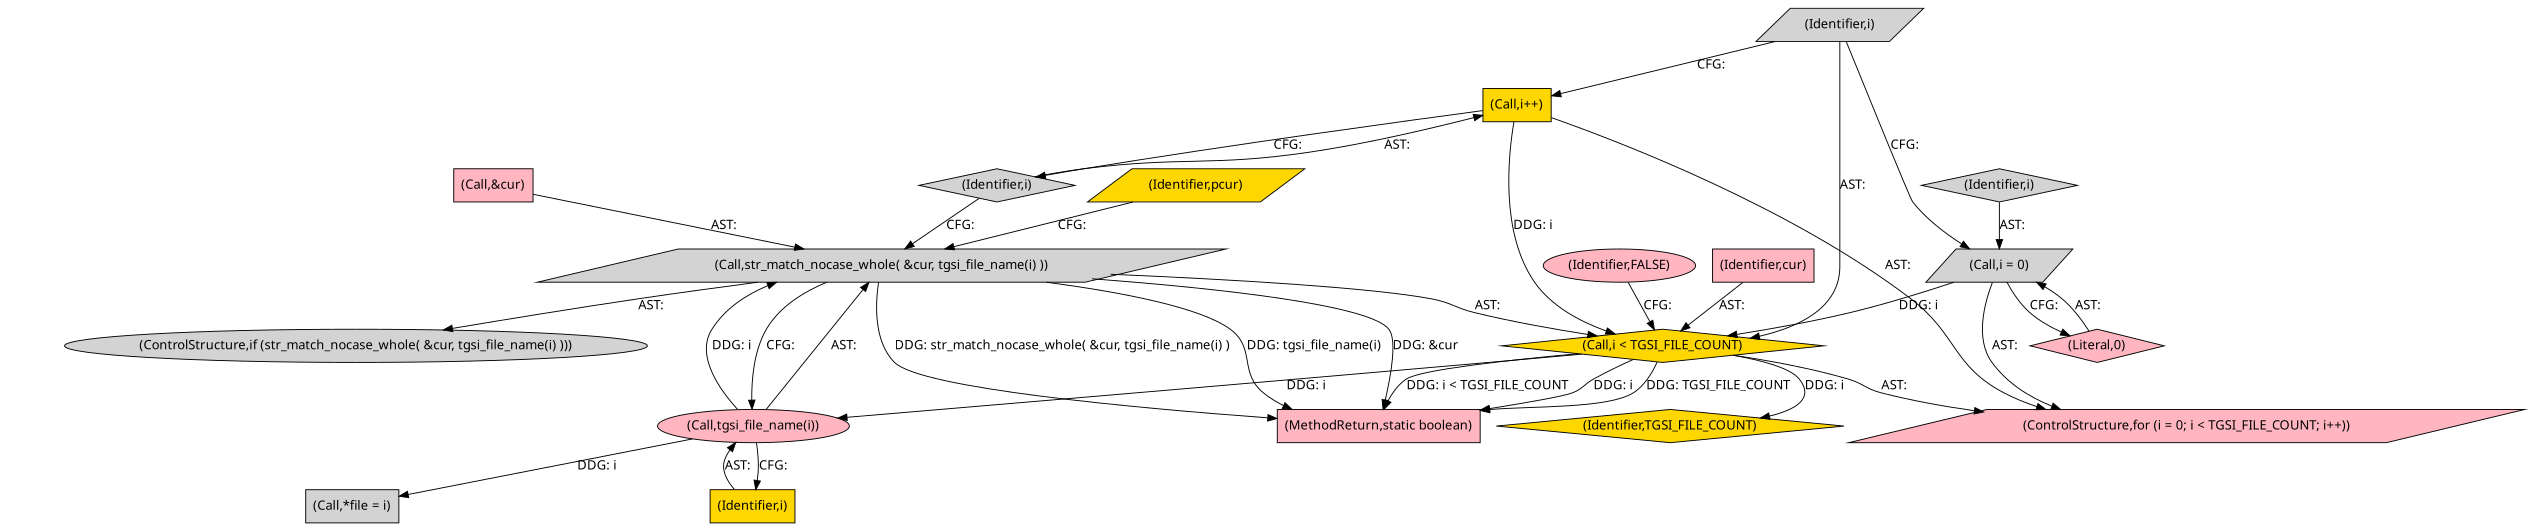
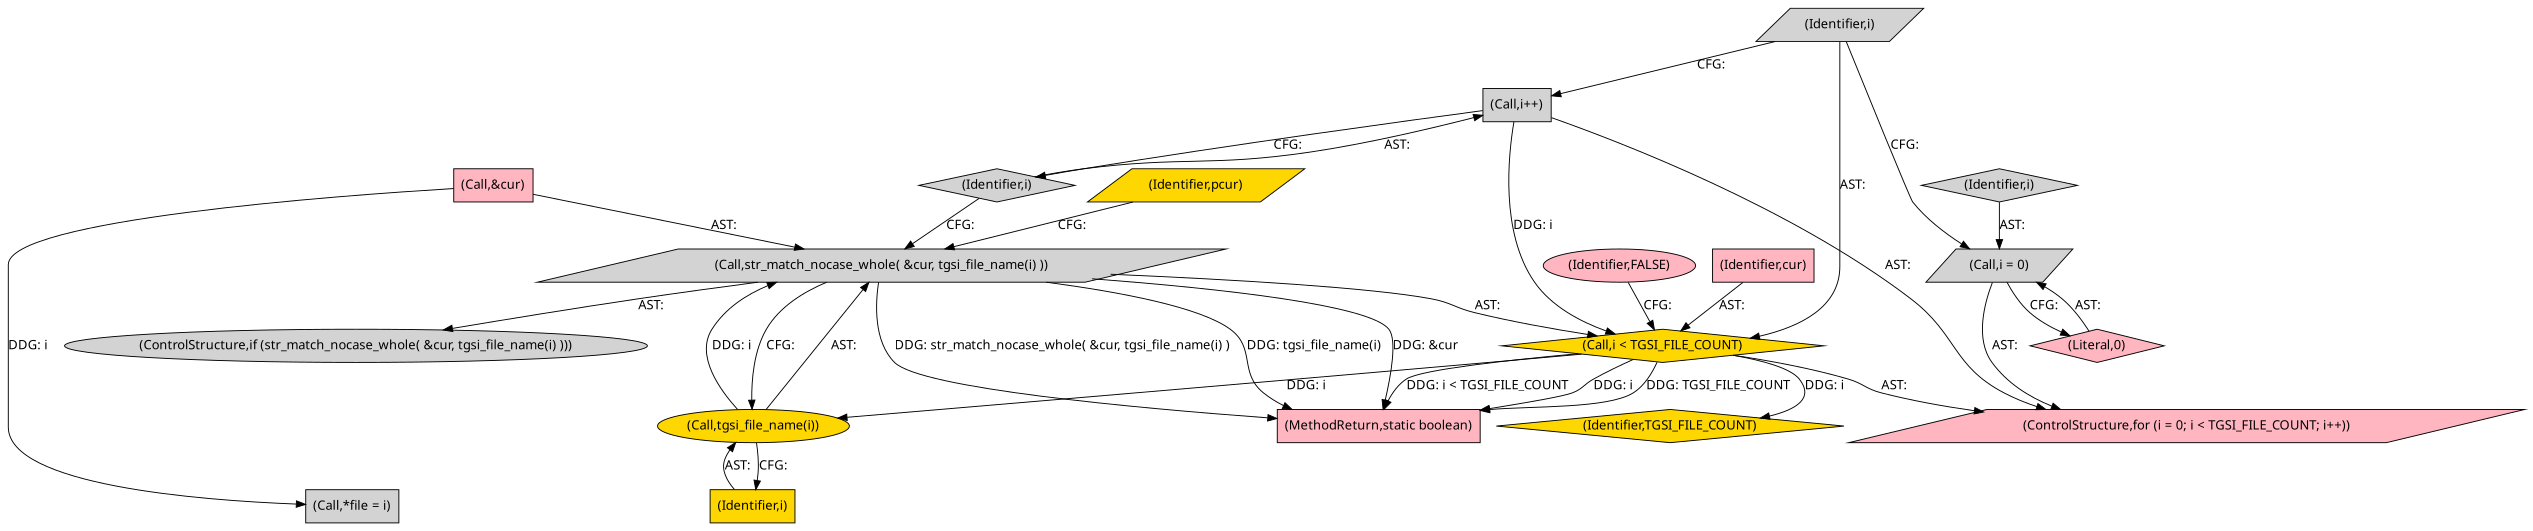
(1517, 105) -> (1517, 105)
(1847, 313) -> none
(753, 426) -> (753, 426)
(550, 467) -> (8, 272)
